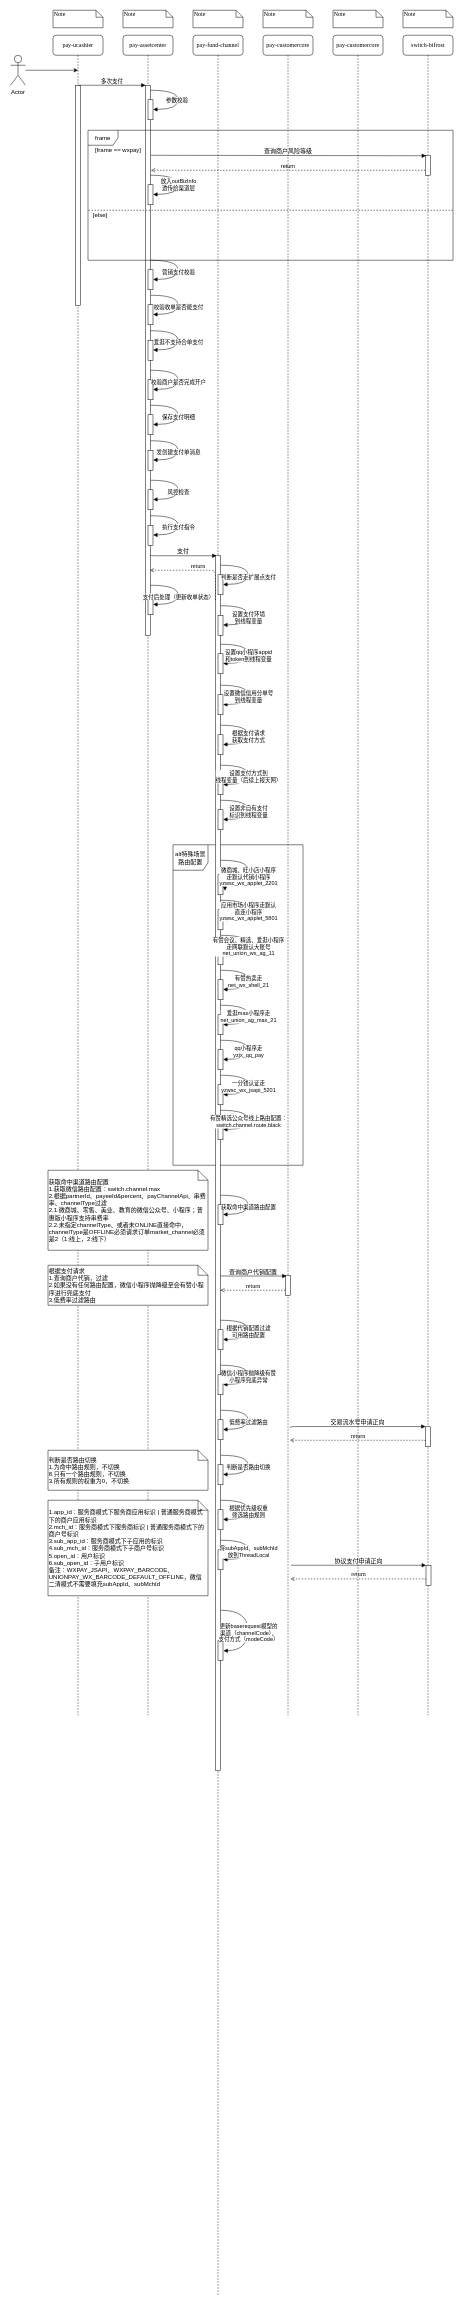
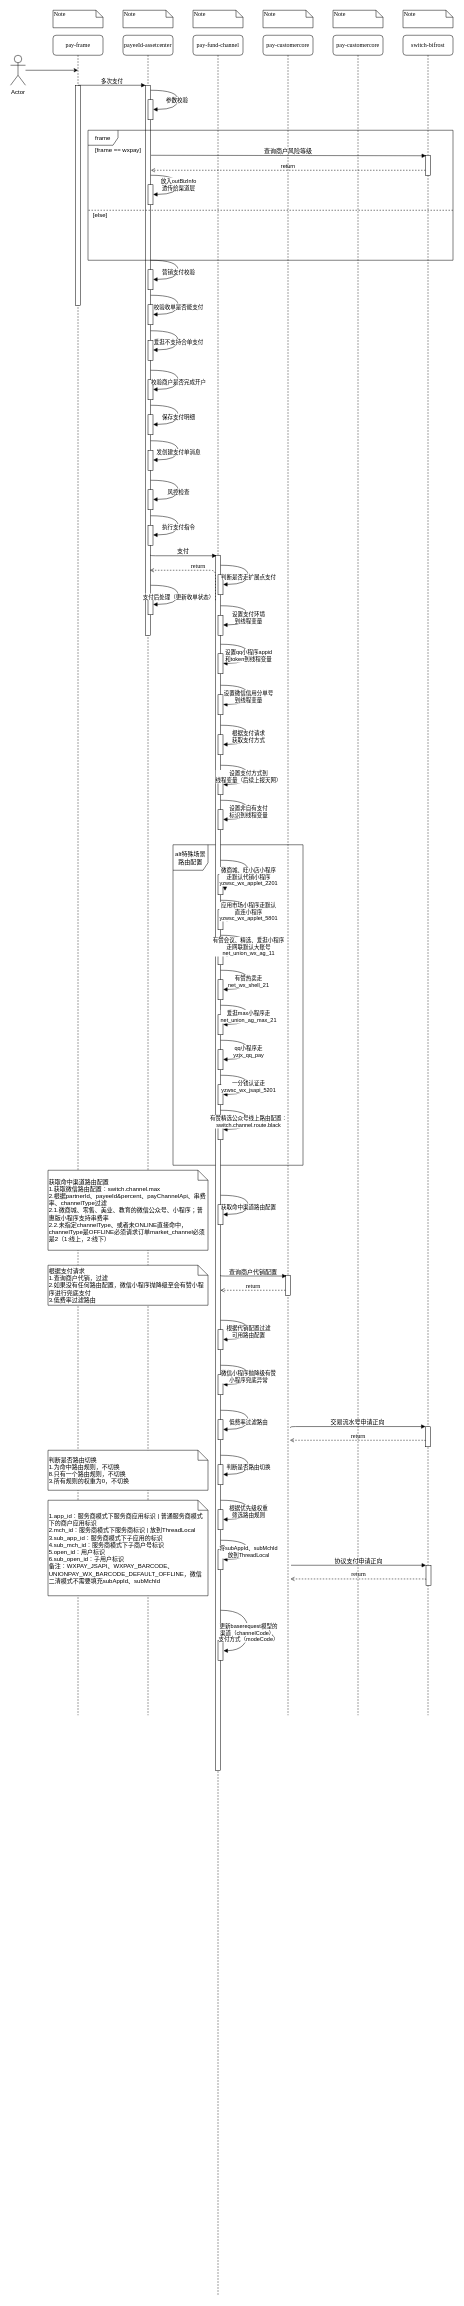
(78, 45) -> (78, 45)
(148, 45) -> (148, 45)
(128, 1548) -> (128, 1548)
